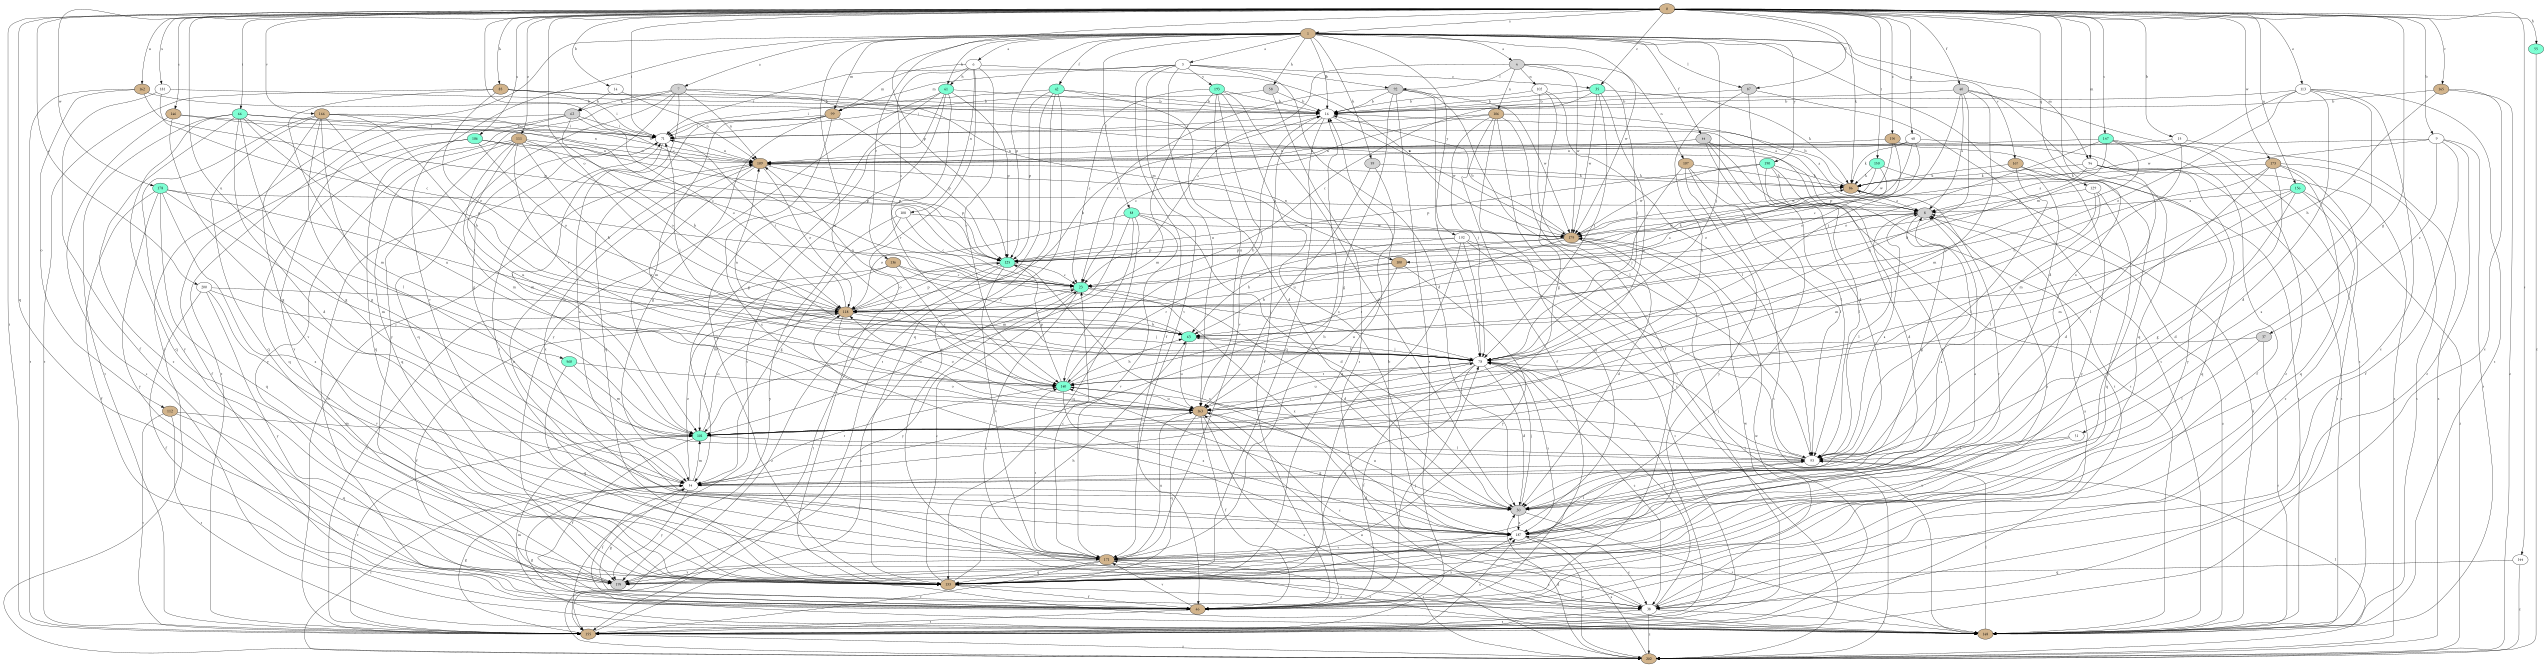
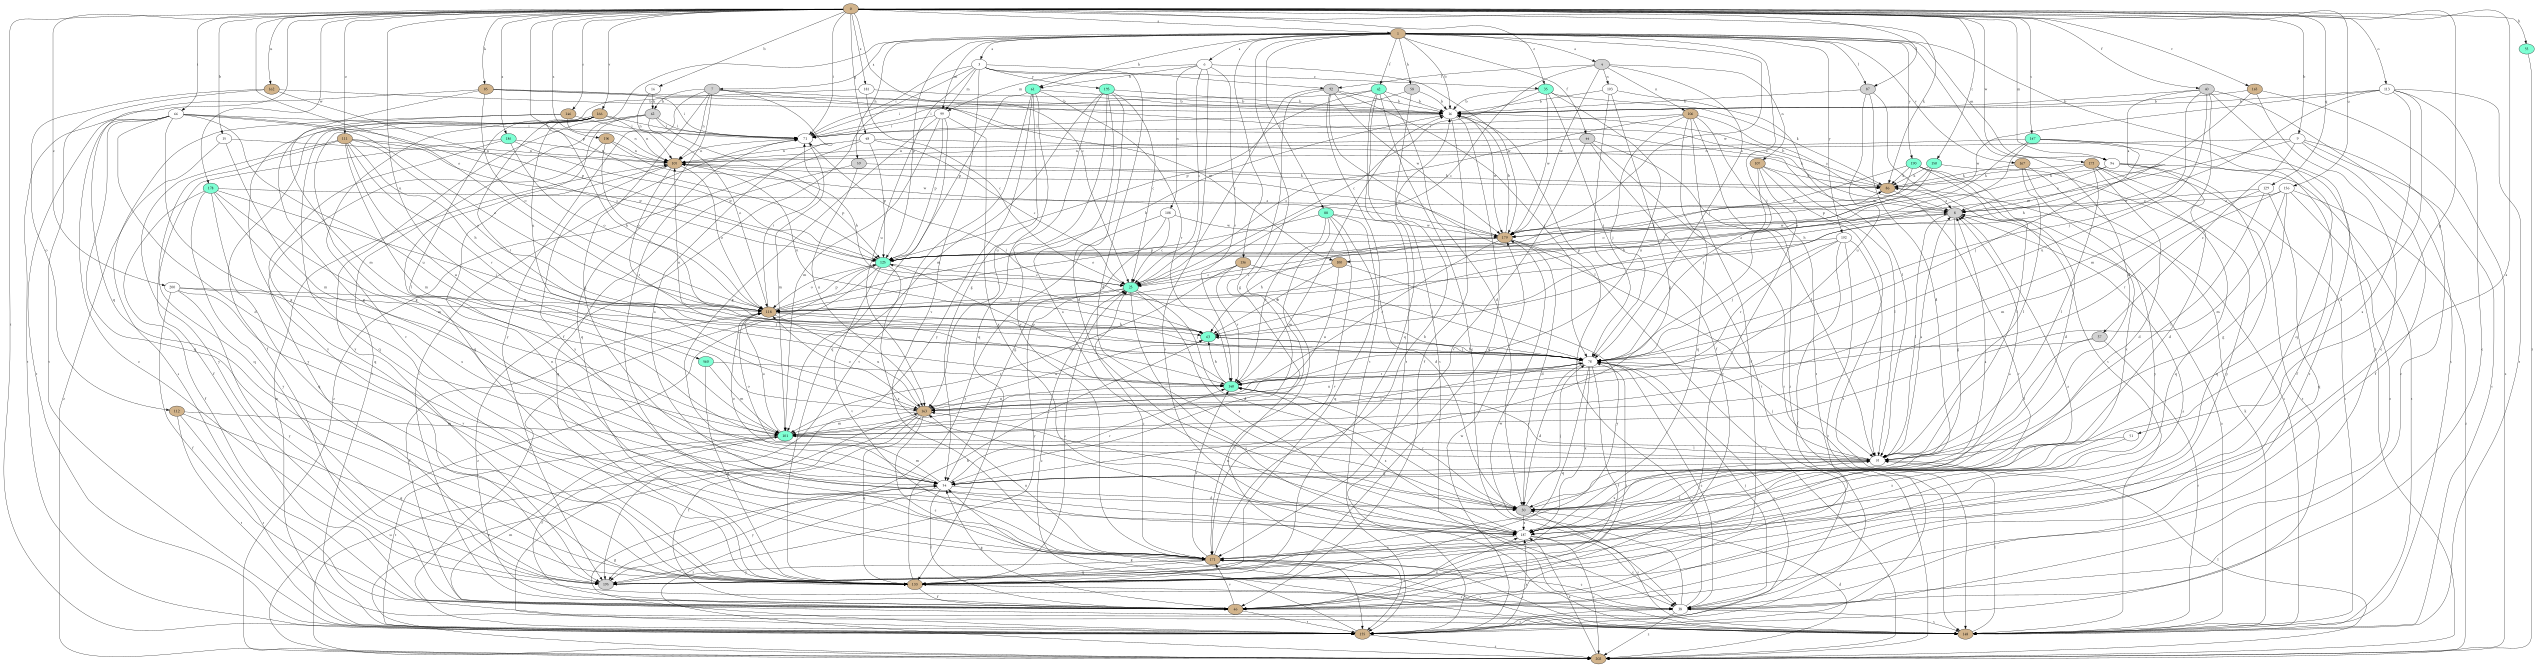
(240, 114) -> (176, 114)
(833, 114) -> (942, 114)
(2298, 188) -> (2287, 188)
(2520, 560) -> none
